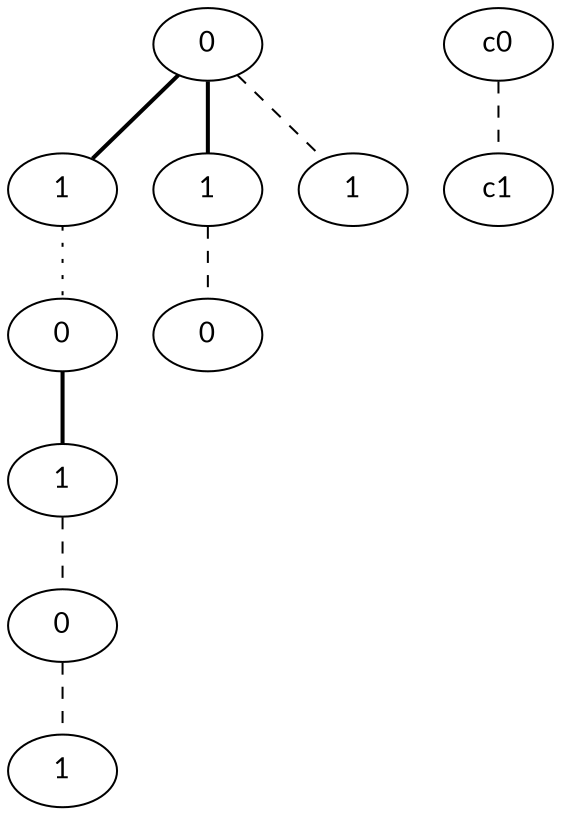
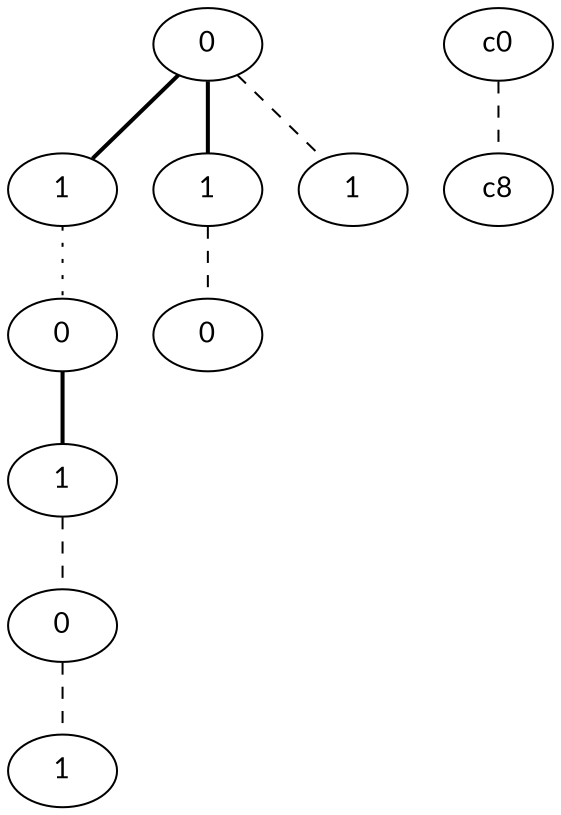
(498, 190) -> (498, 190)
